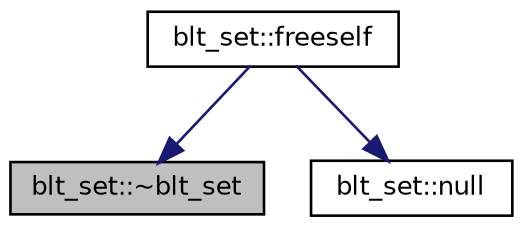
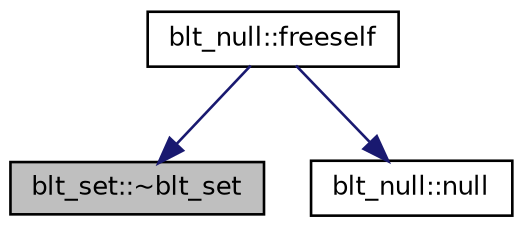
(273, 39) -> (273, 39)
(412, 188) -> (412, 188)
